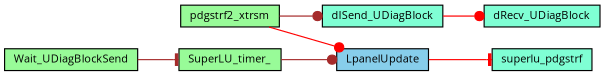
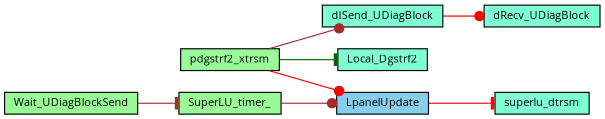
none -> (383, 60)
(542, 60) -> (542, 103)
